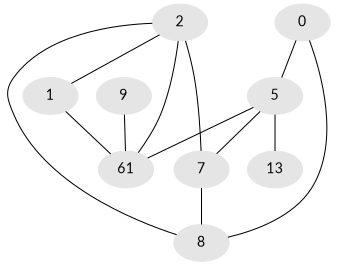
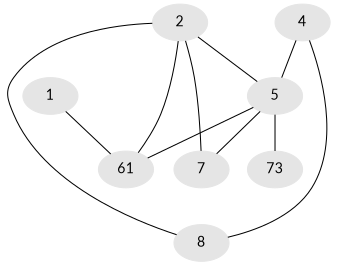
(303, 22) -> (303, 22)
(115, 59) -> (228, 59)
(124, 96) -> none
(275, 169) -> (275, 169)
(202, 206) -> none
